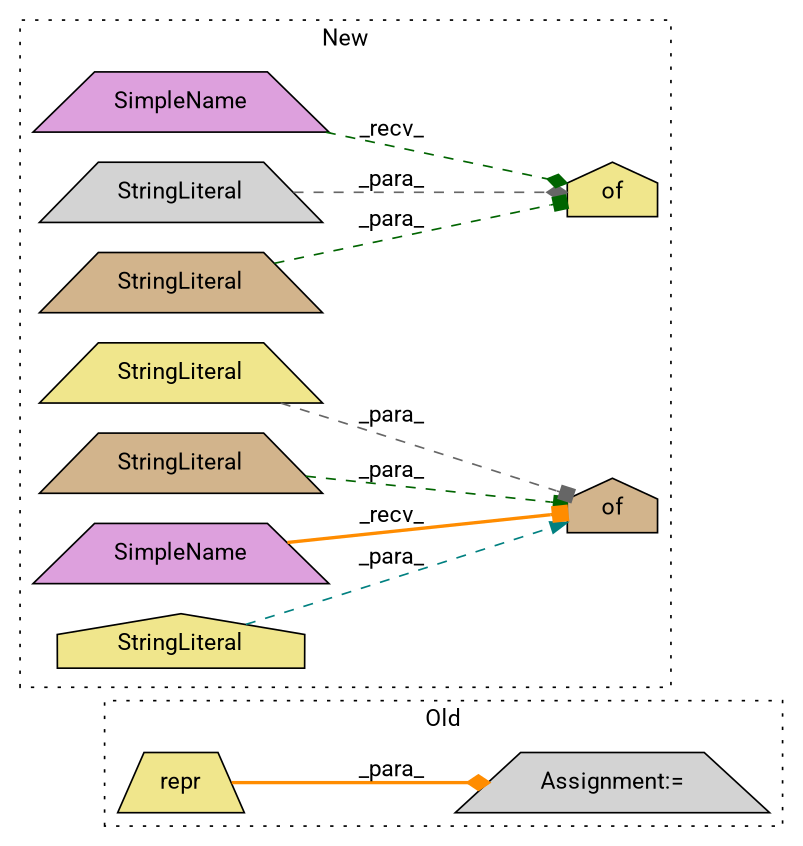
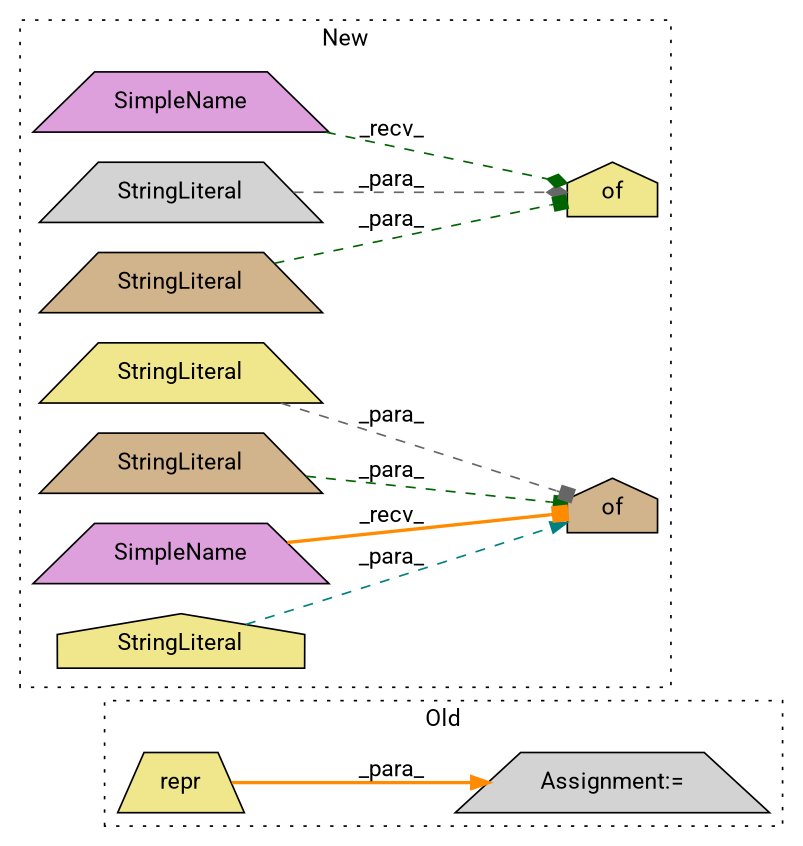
(352, 783) -> (352, 783)
